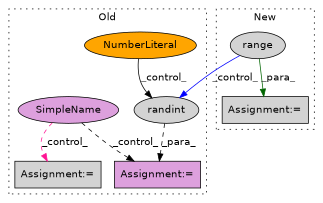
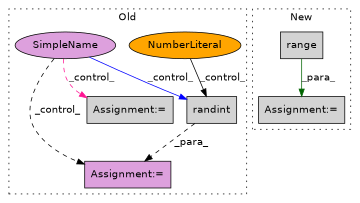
(258, 45) -> (302, 45)
(212, 73) -> (134, 77)
(166, 110) -> (212, 110)
